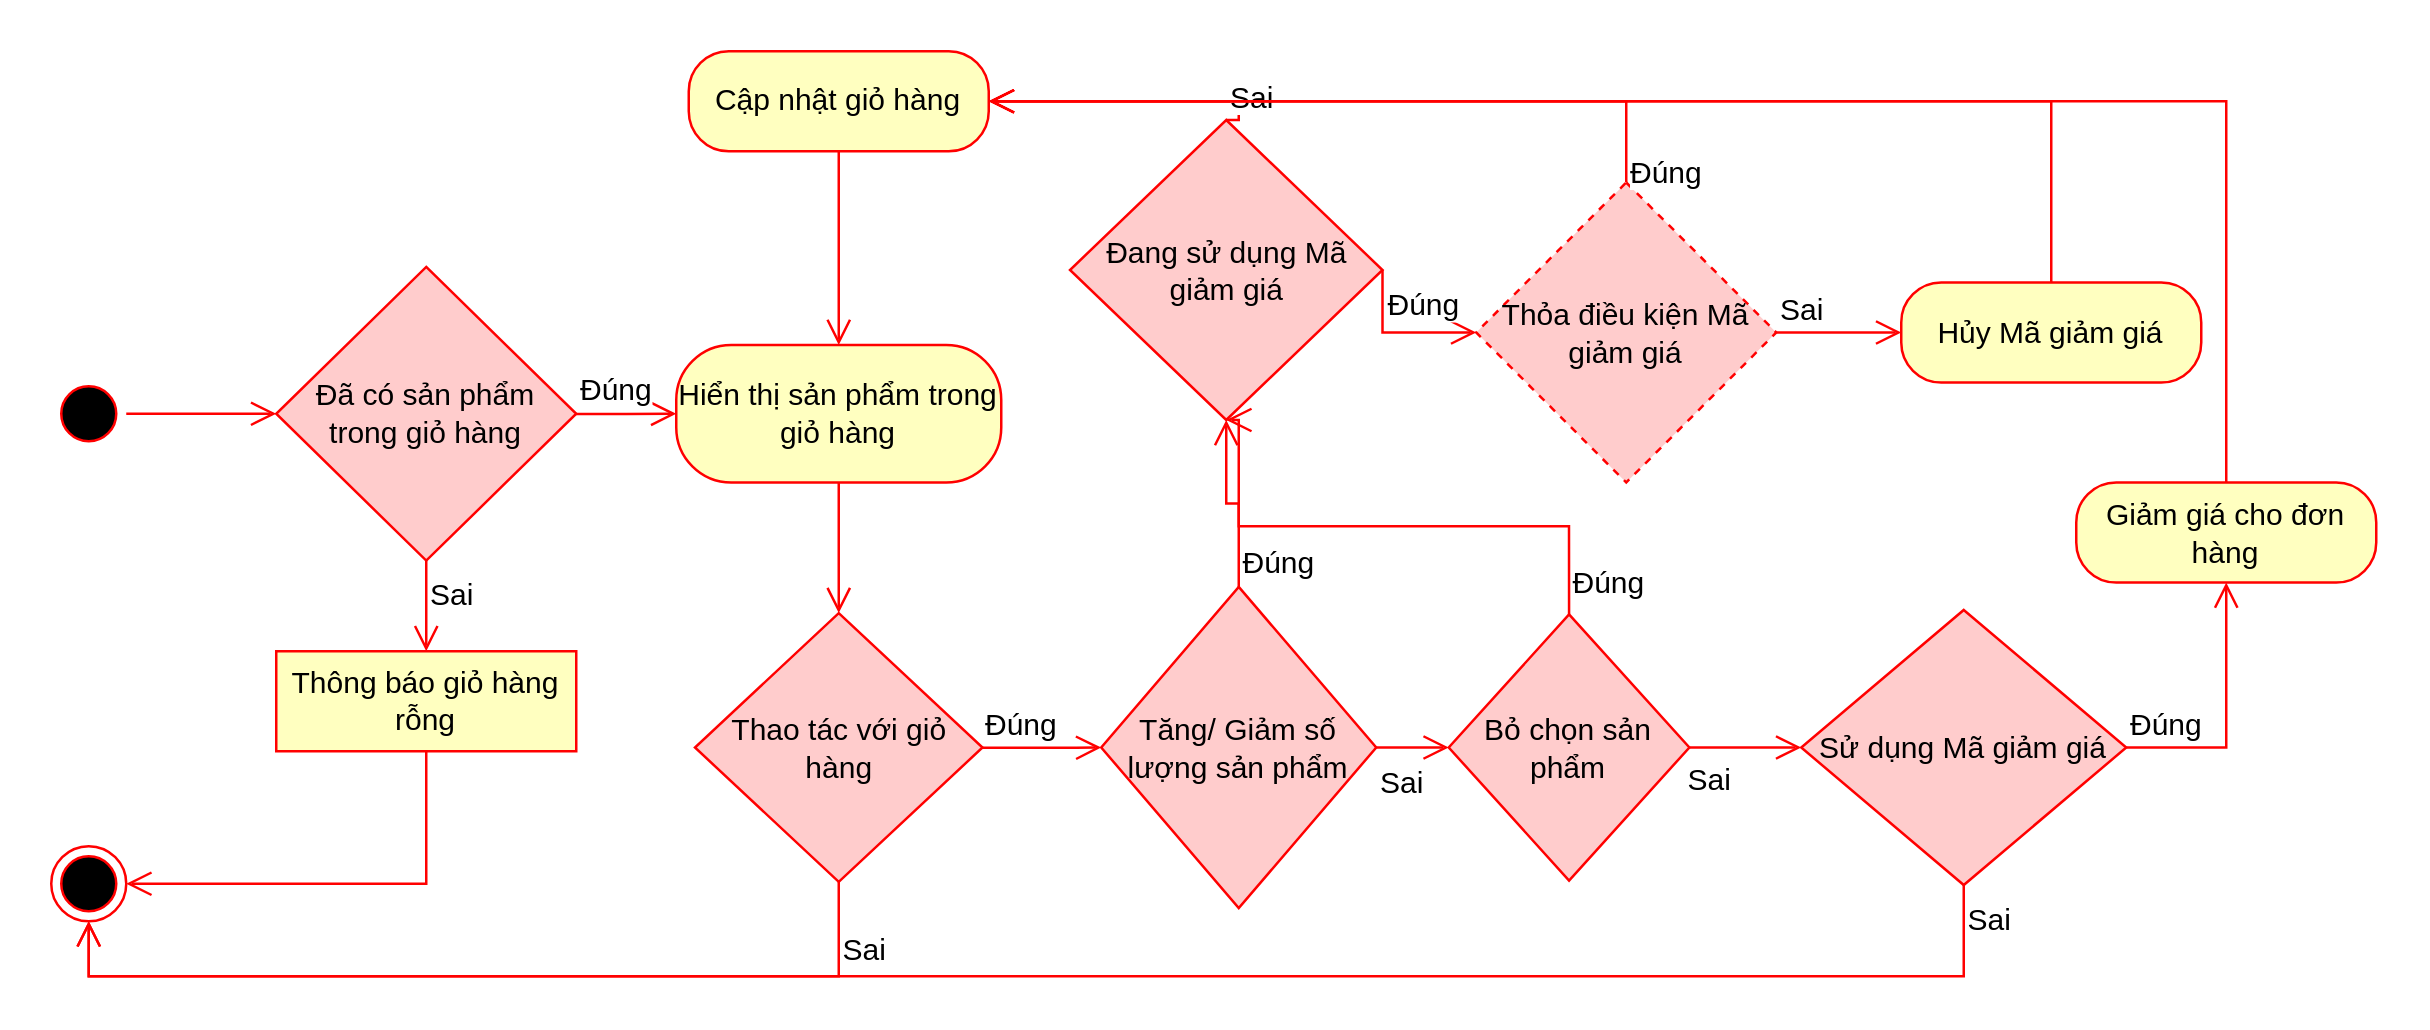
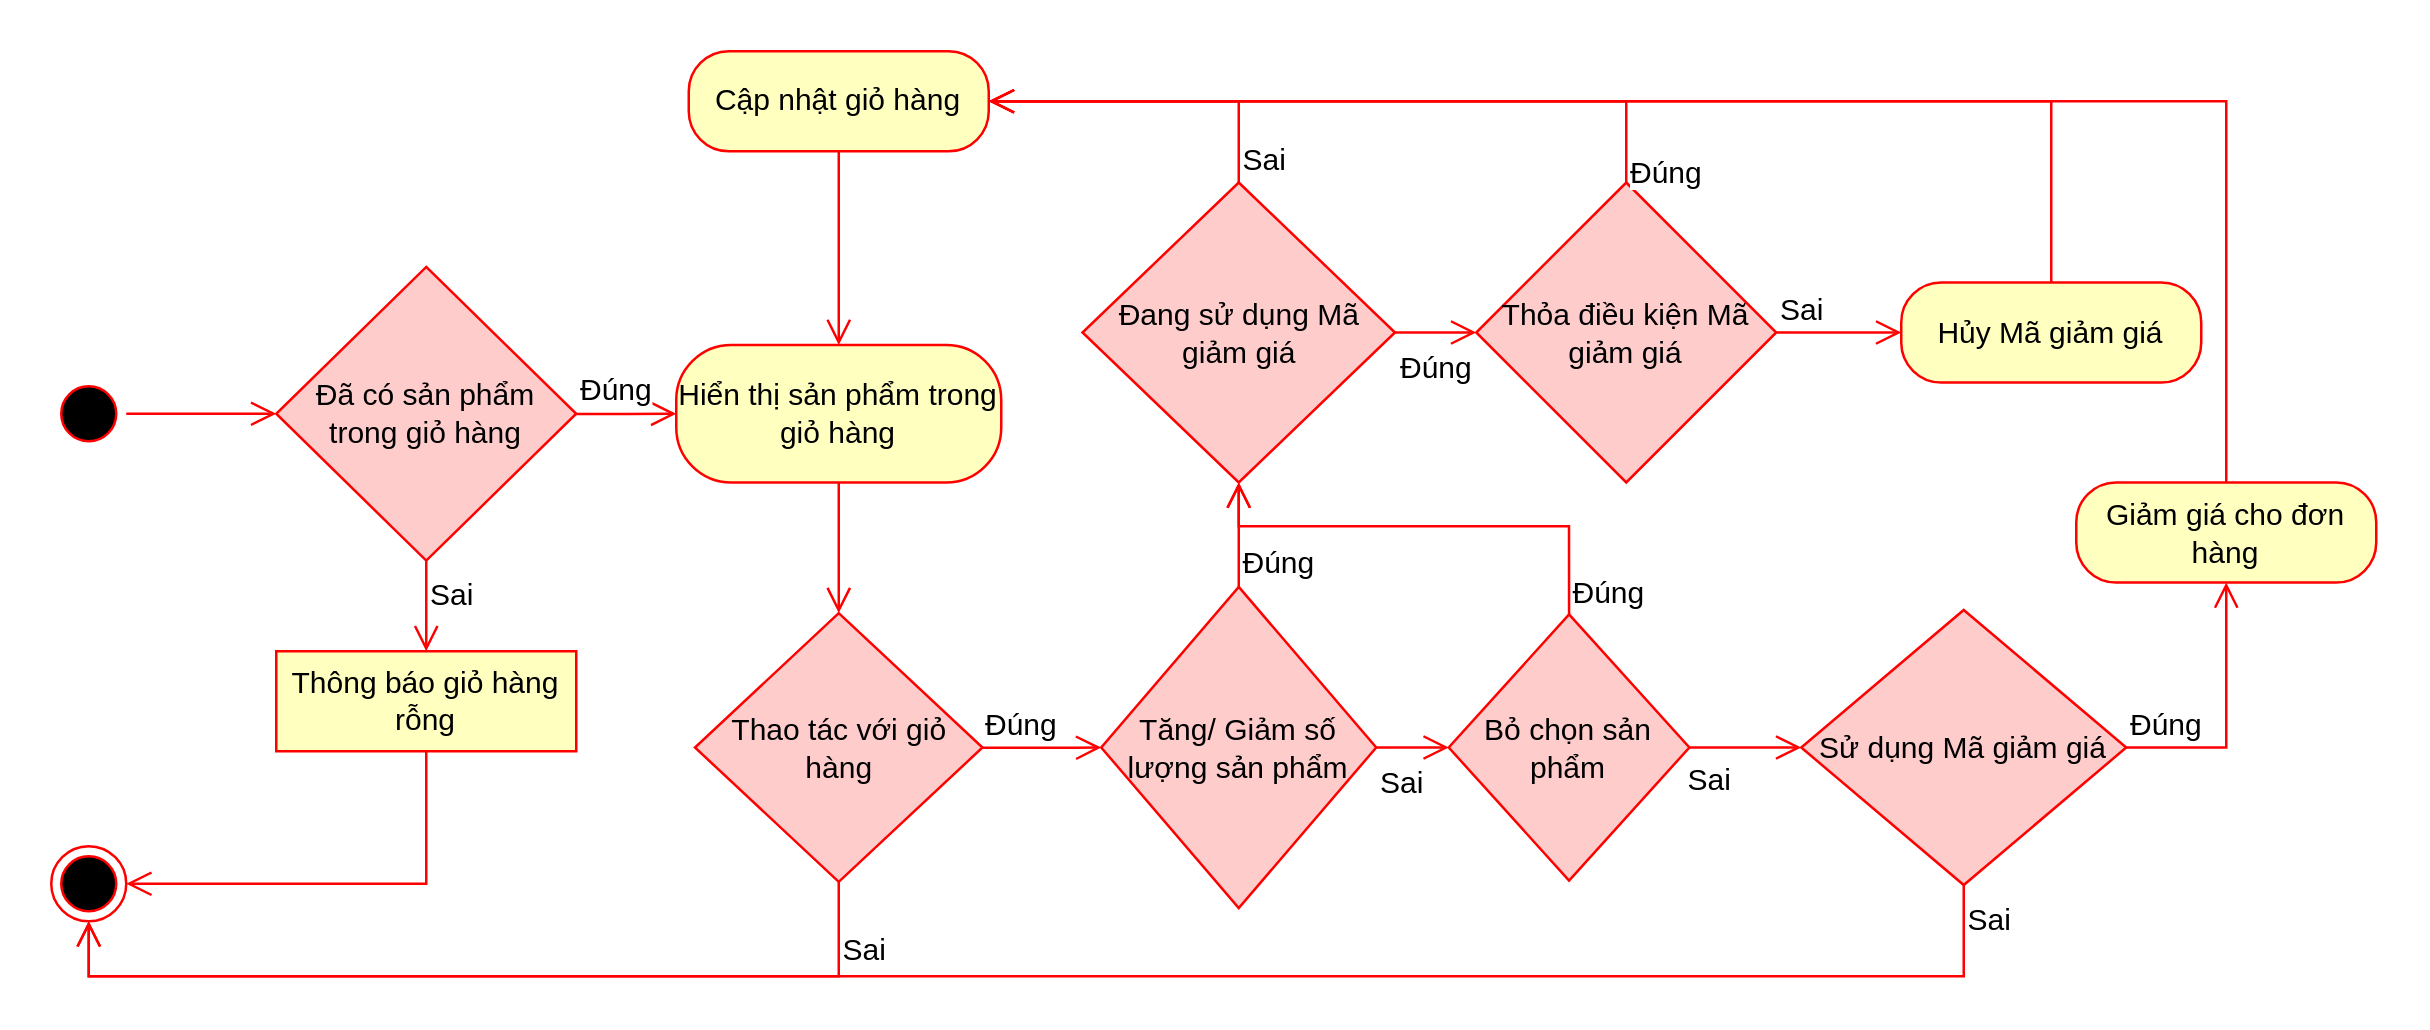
(1226, 270) -> (1239, 333)
(1626, 333) -> (1626, 333)
